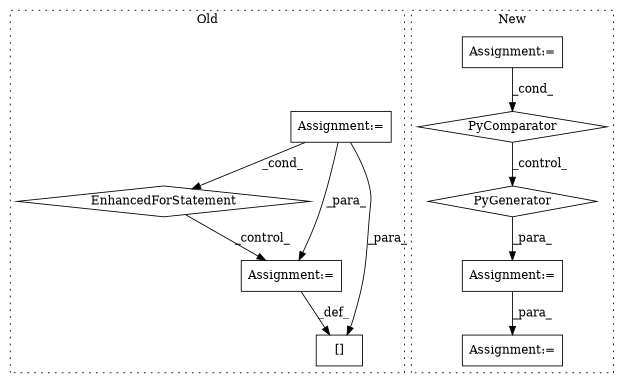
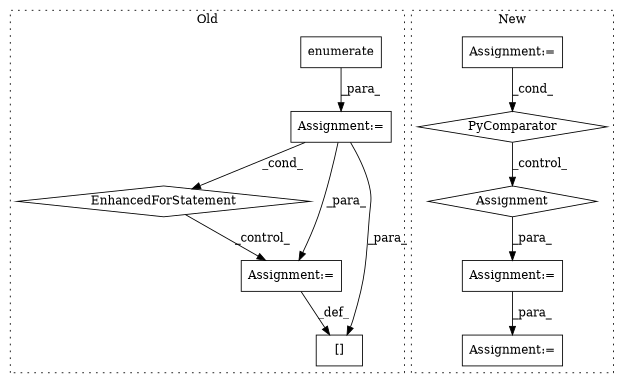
none -> (341, 52)
(512, 201) -> (512, 201)
